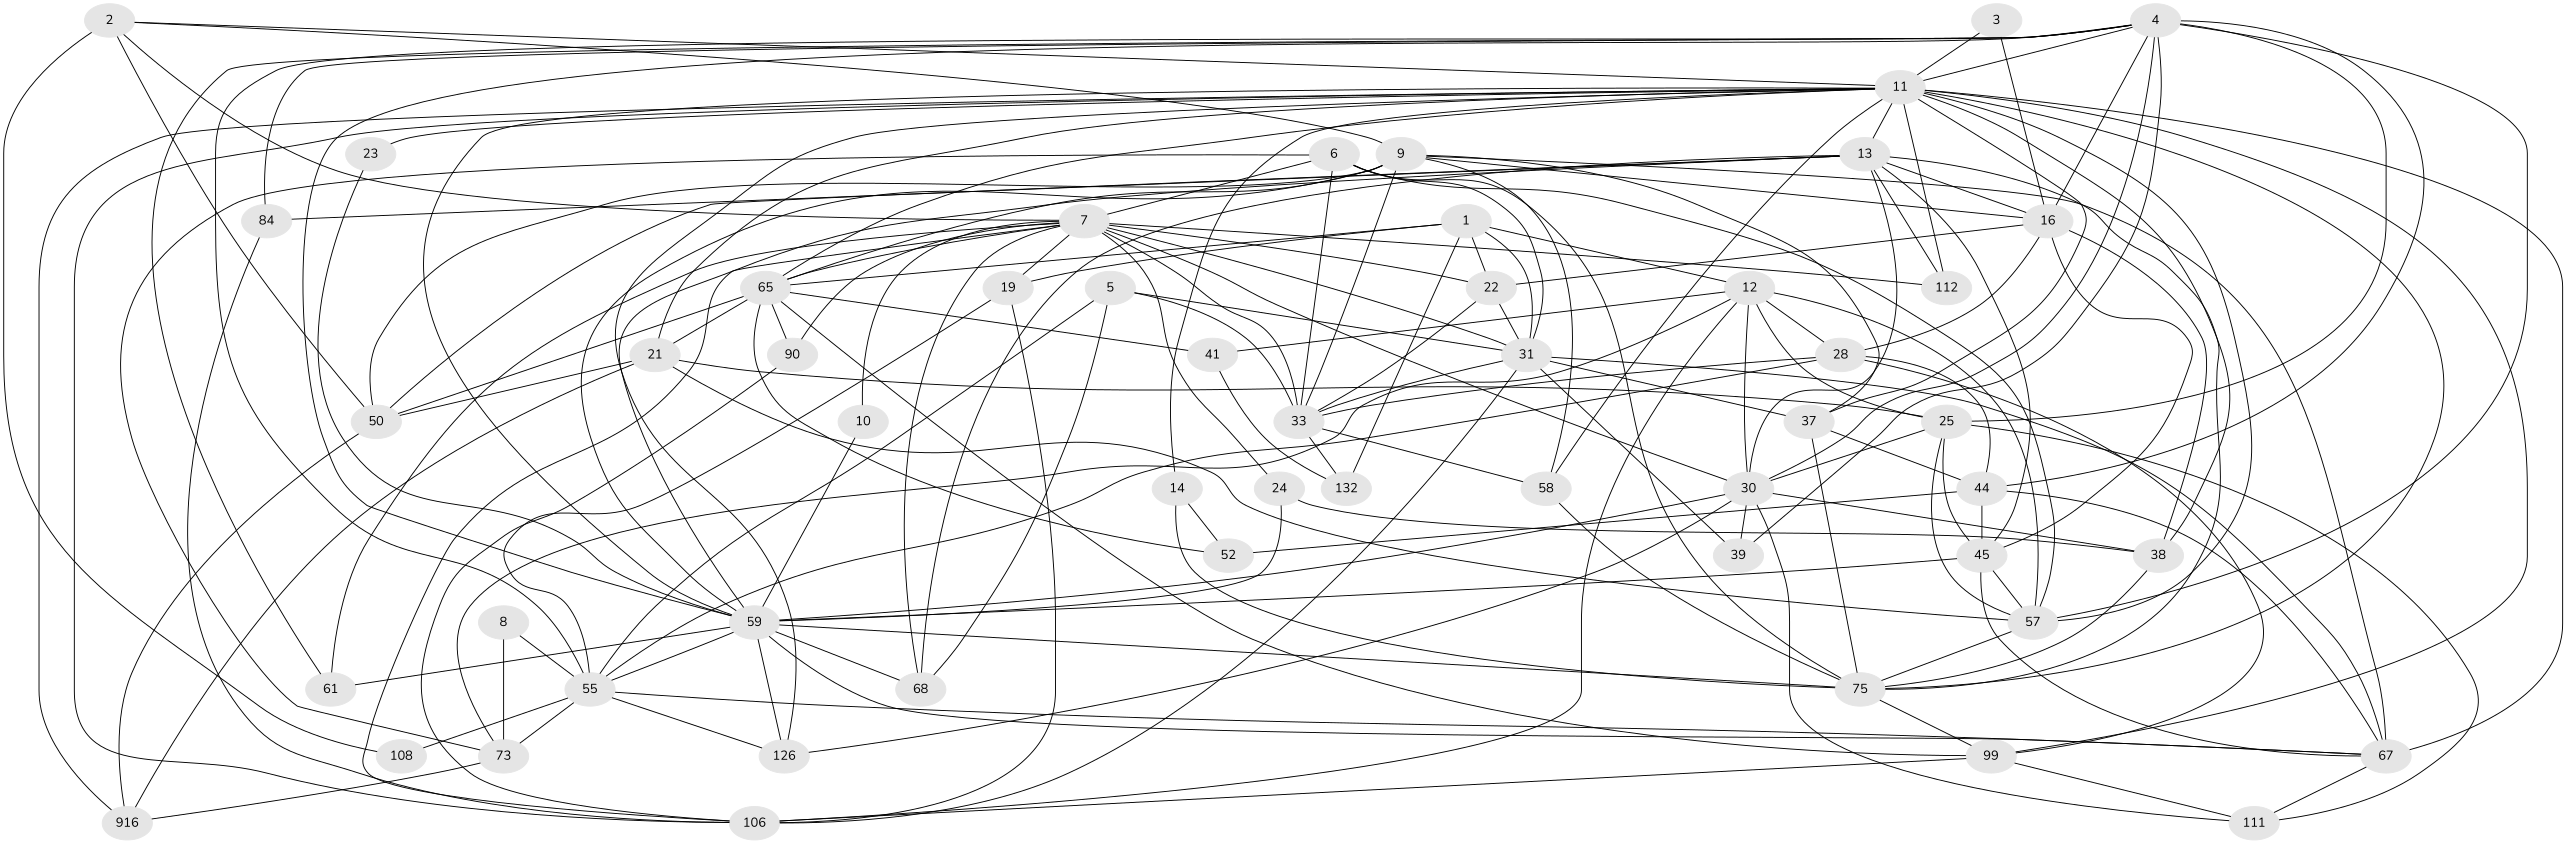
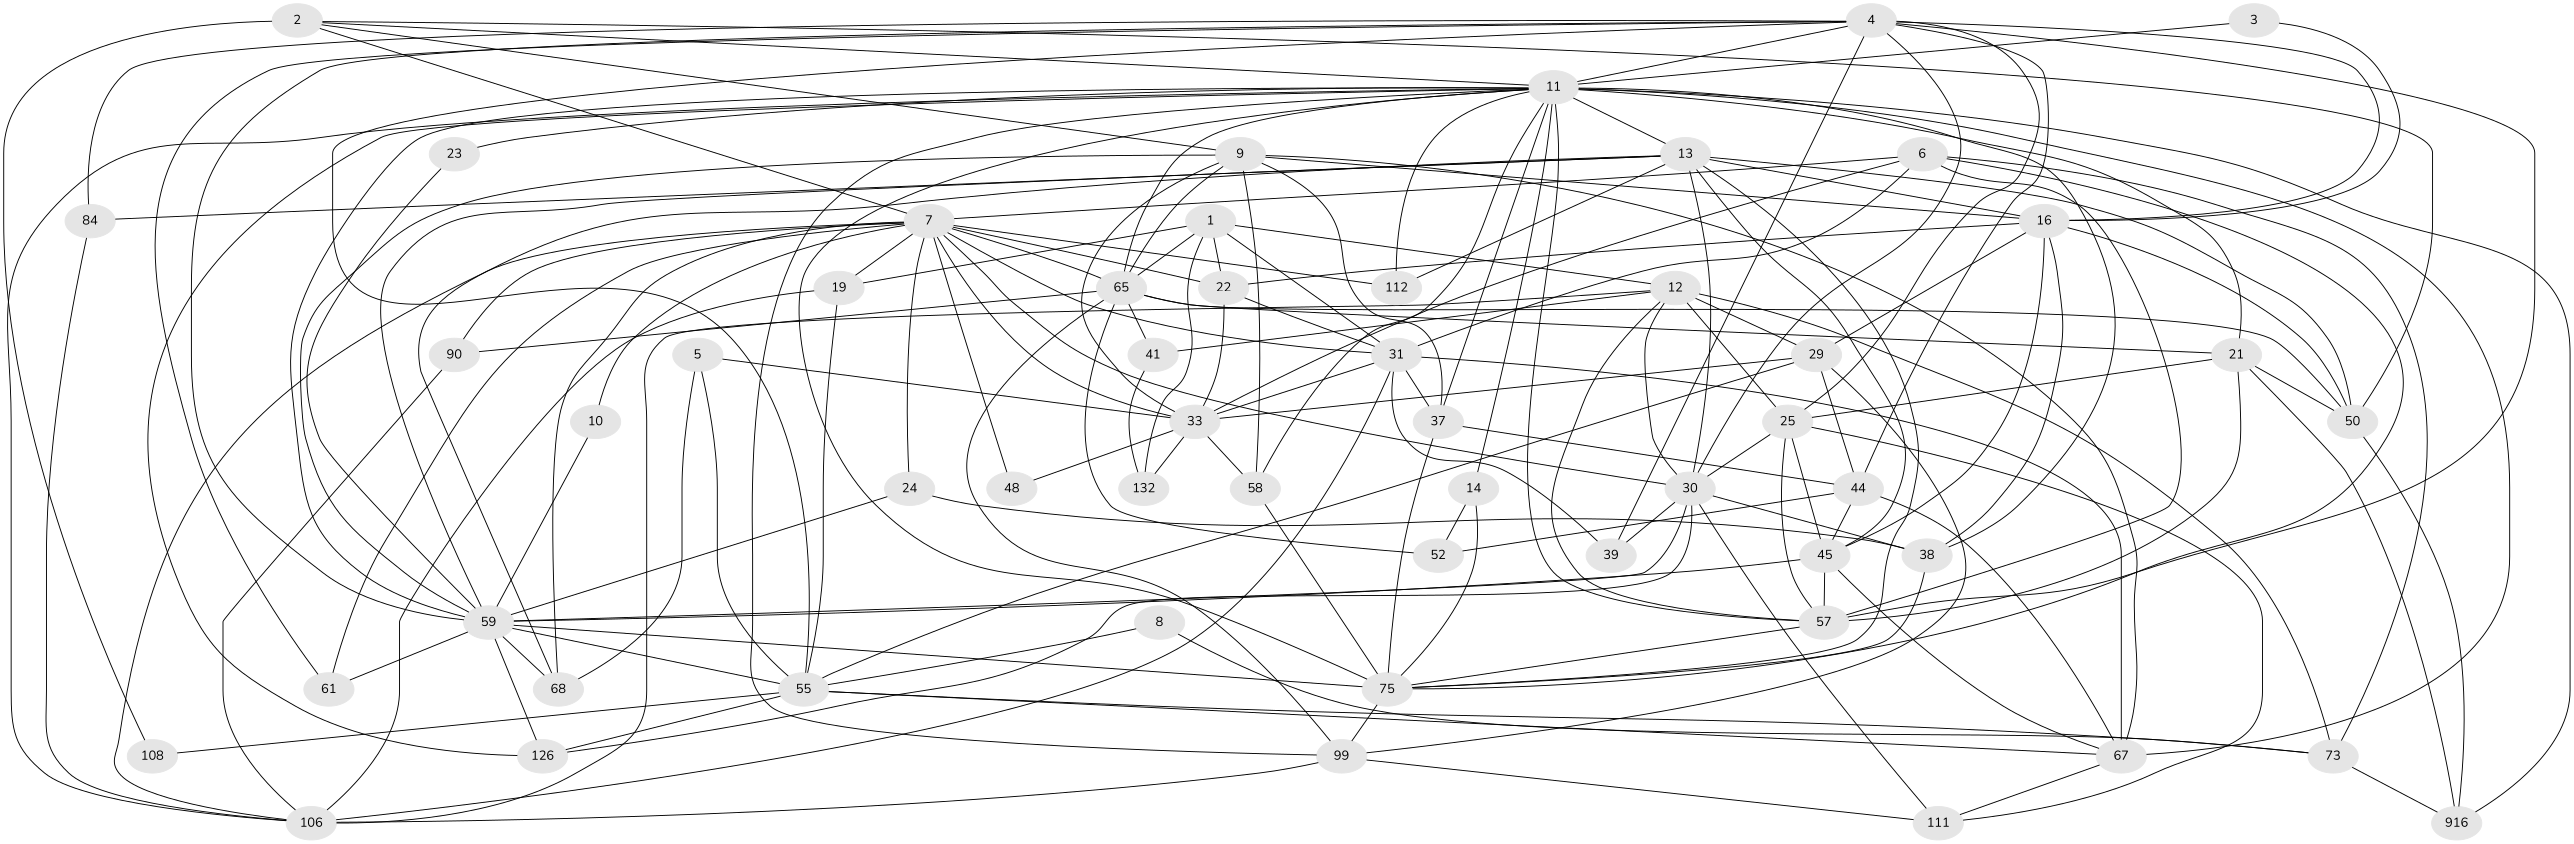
(852, 184) -> (2227, 288)
(1291, 317) -> none
(1841, 355) -> (1817, 355)
none -> (1012, 489)
(1555, 736) -> none
